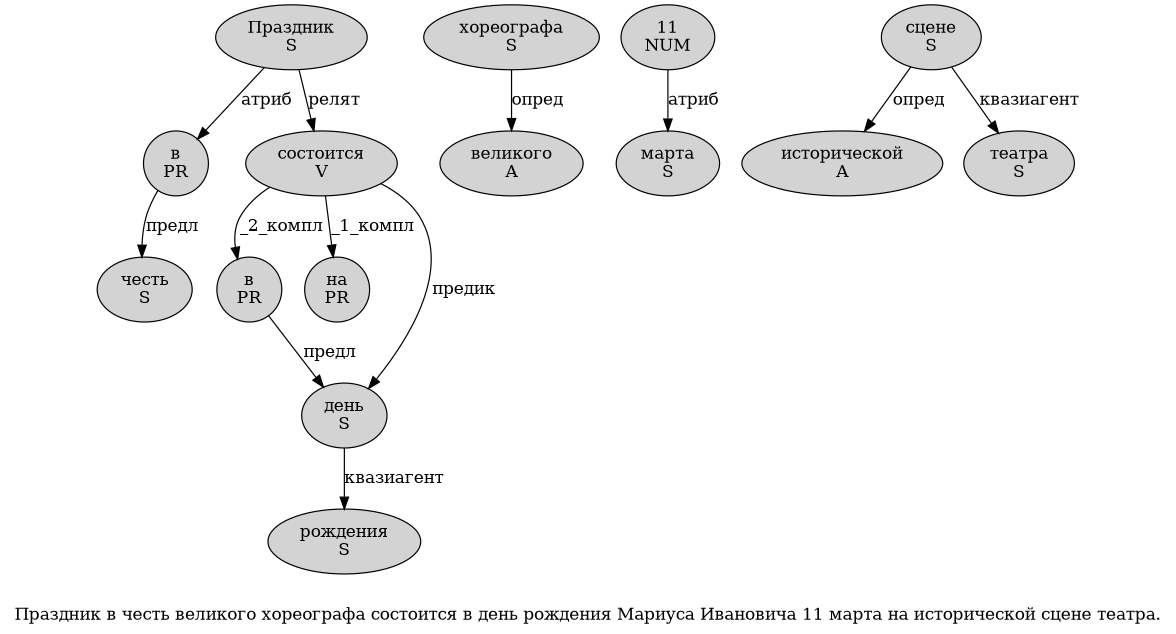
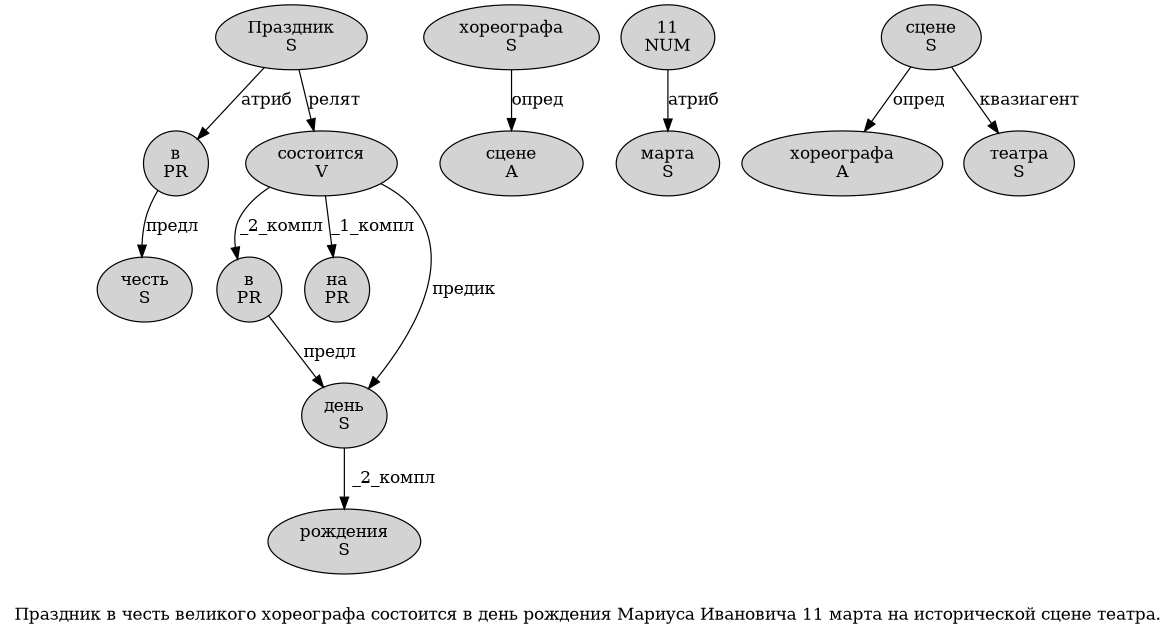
(512, 163) -> (512, 163)
(842, 163) -> (842, 163)
(394, 479) -> (394, 479)
